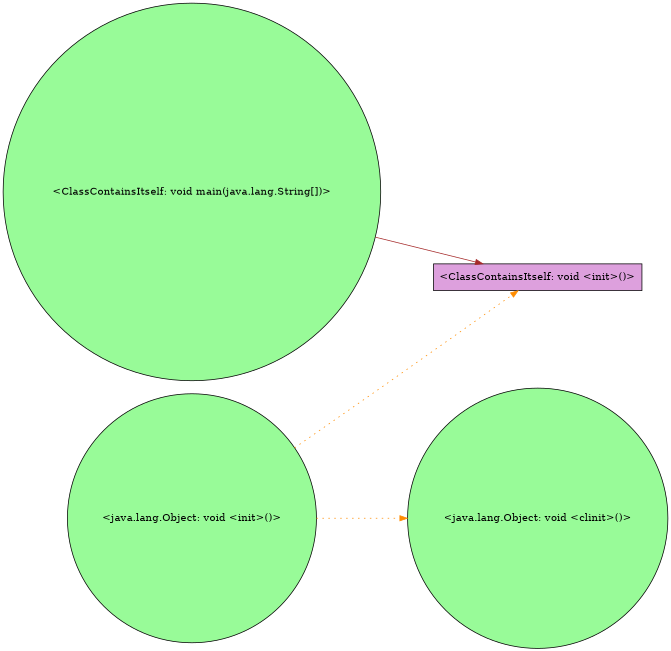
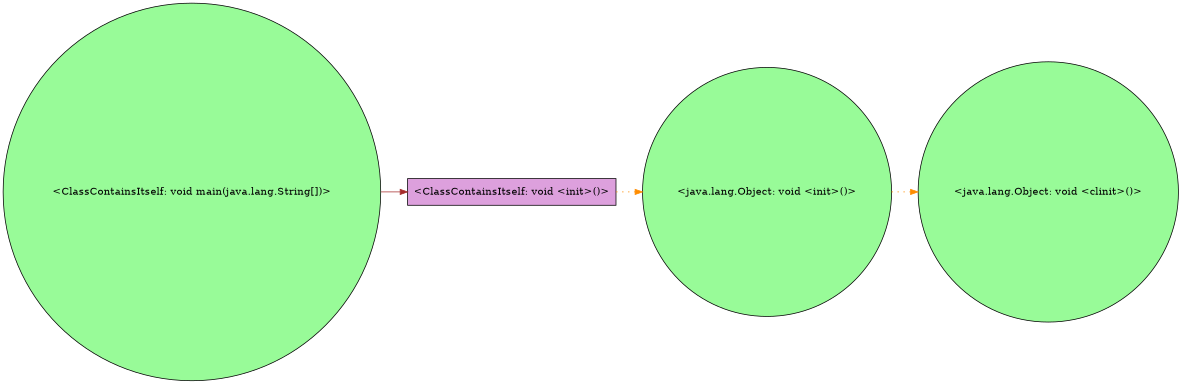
(403, 372) -> (626, 192)
